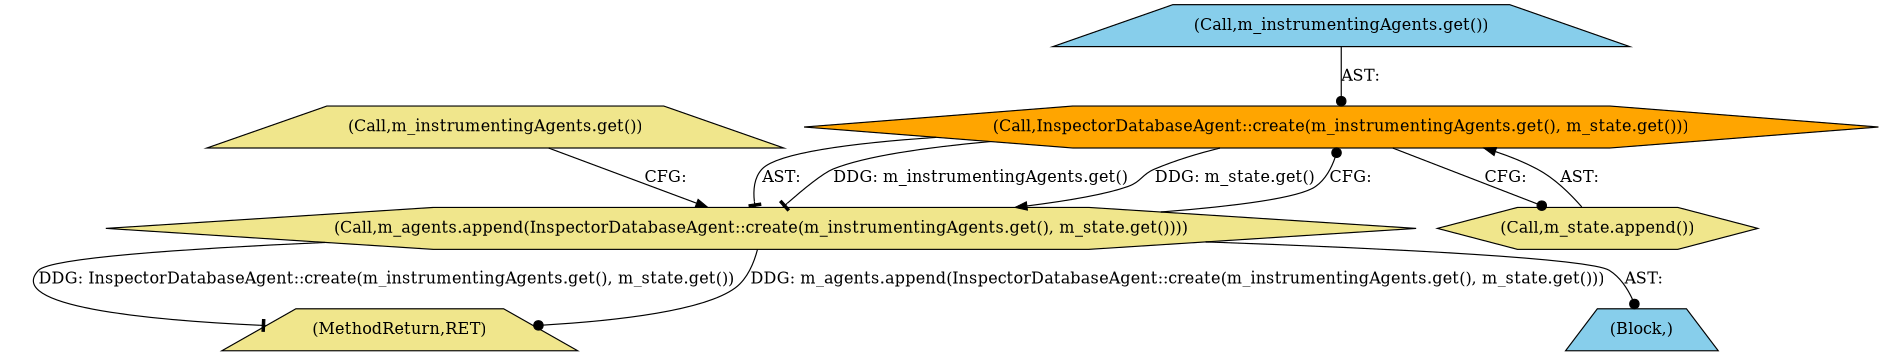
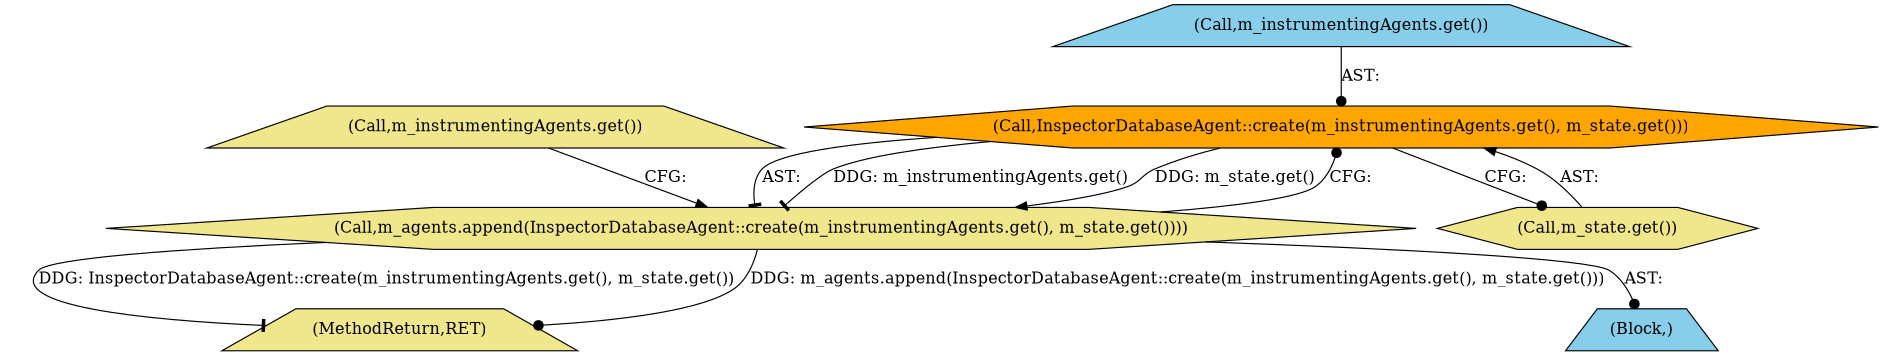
(1598, 228) -> (1598, 228)
